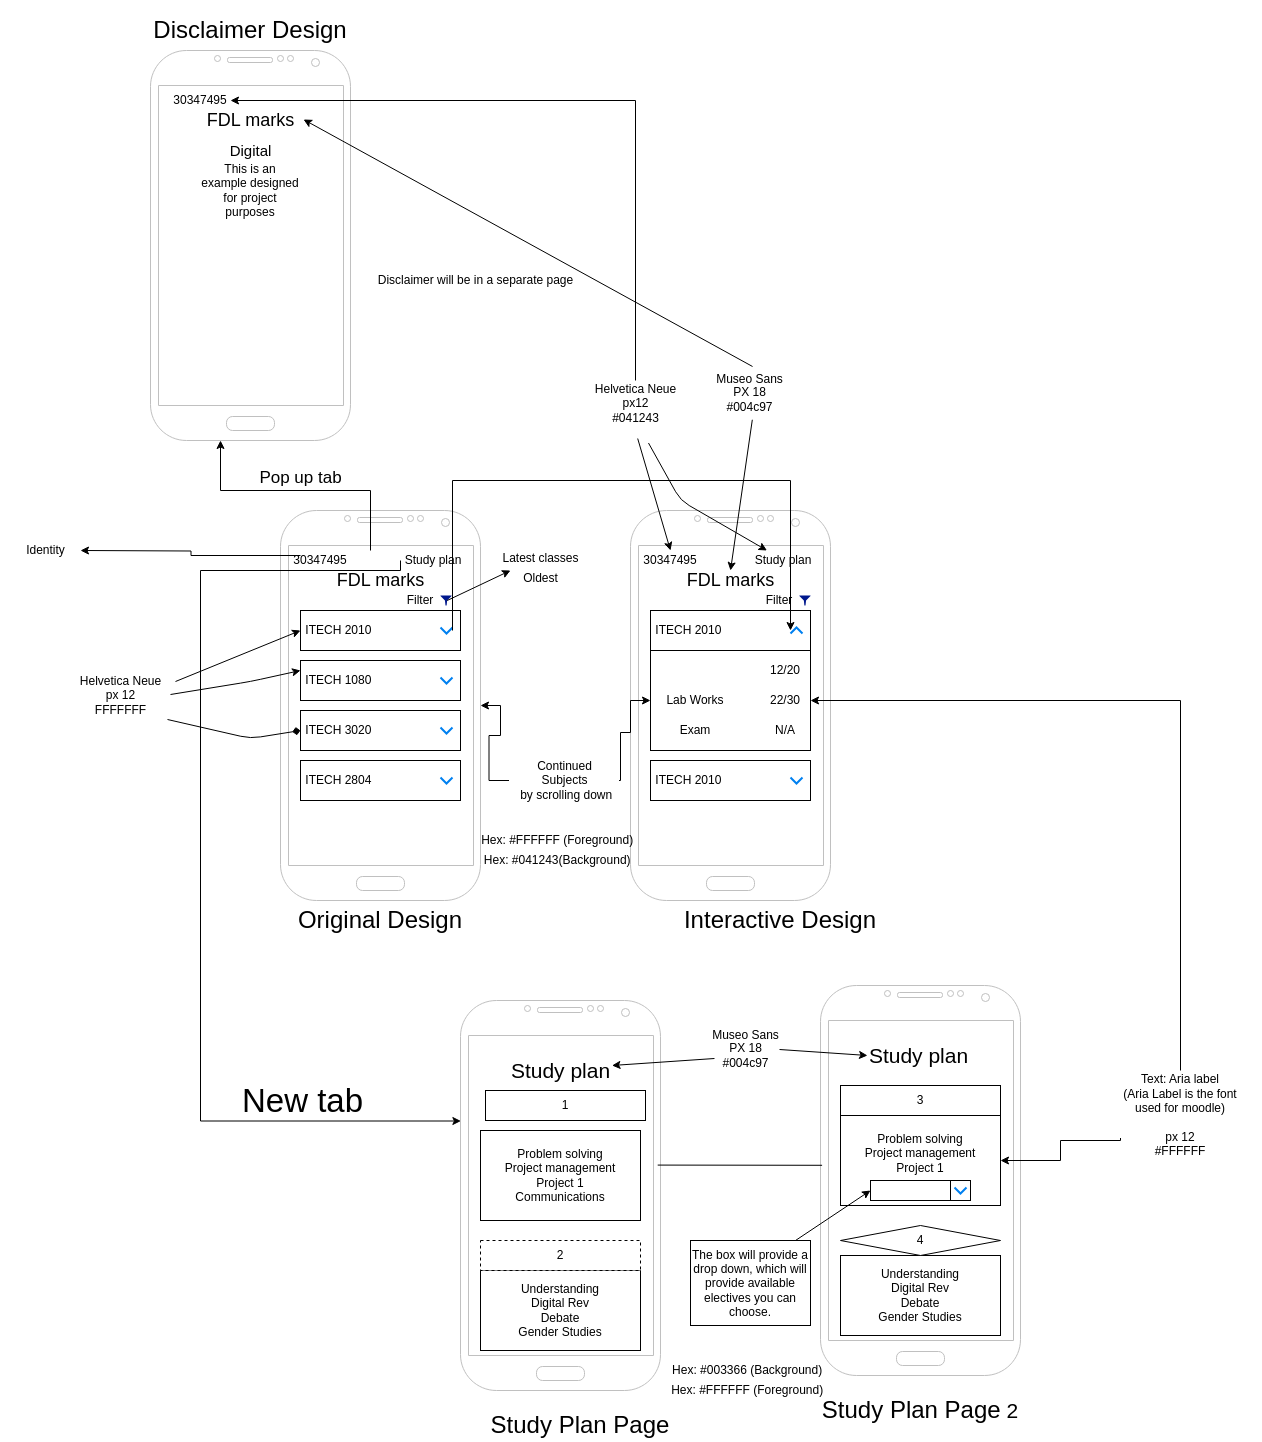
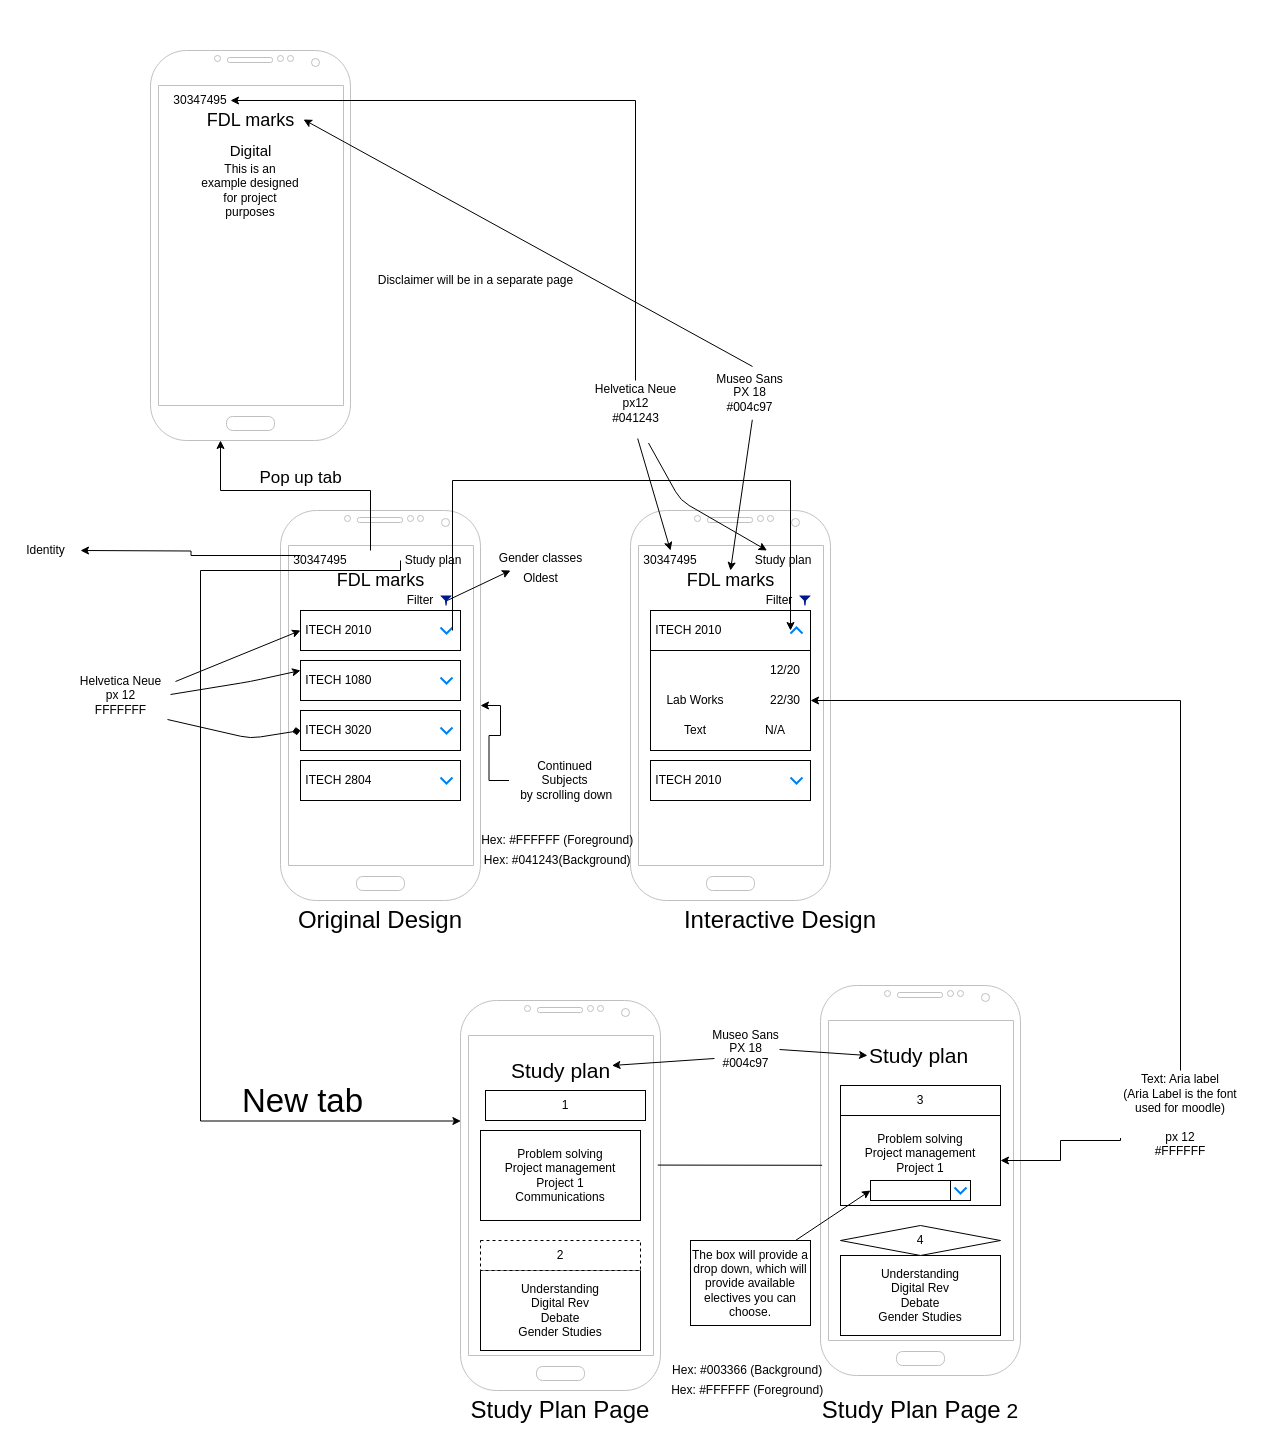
(251, 31) -> none
(541, 559) -> (541, 559)
(696, 731) -> (696, 731)
(786, 731) -> (776, 731)
(624, 733) -> none
(581, 1426) -> (561, 1411)
